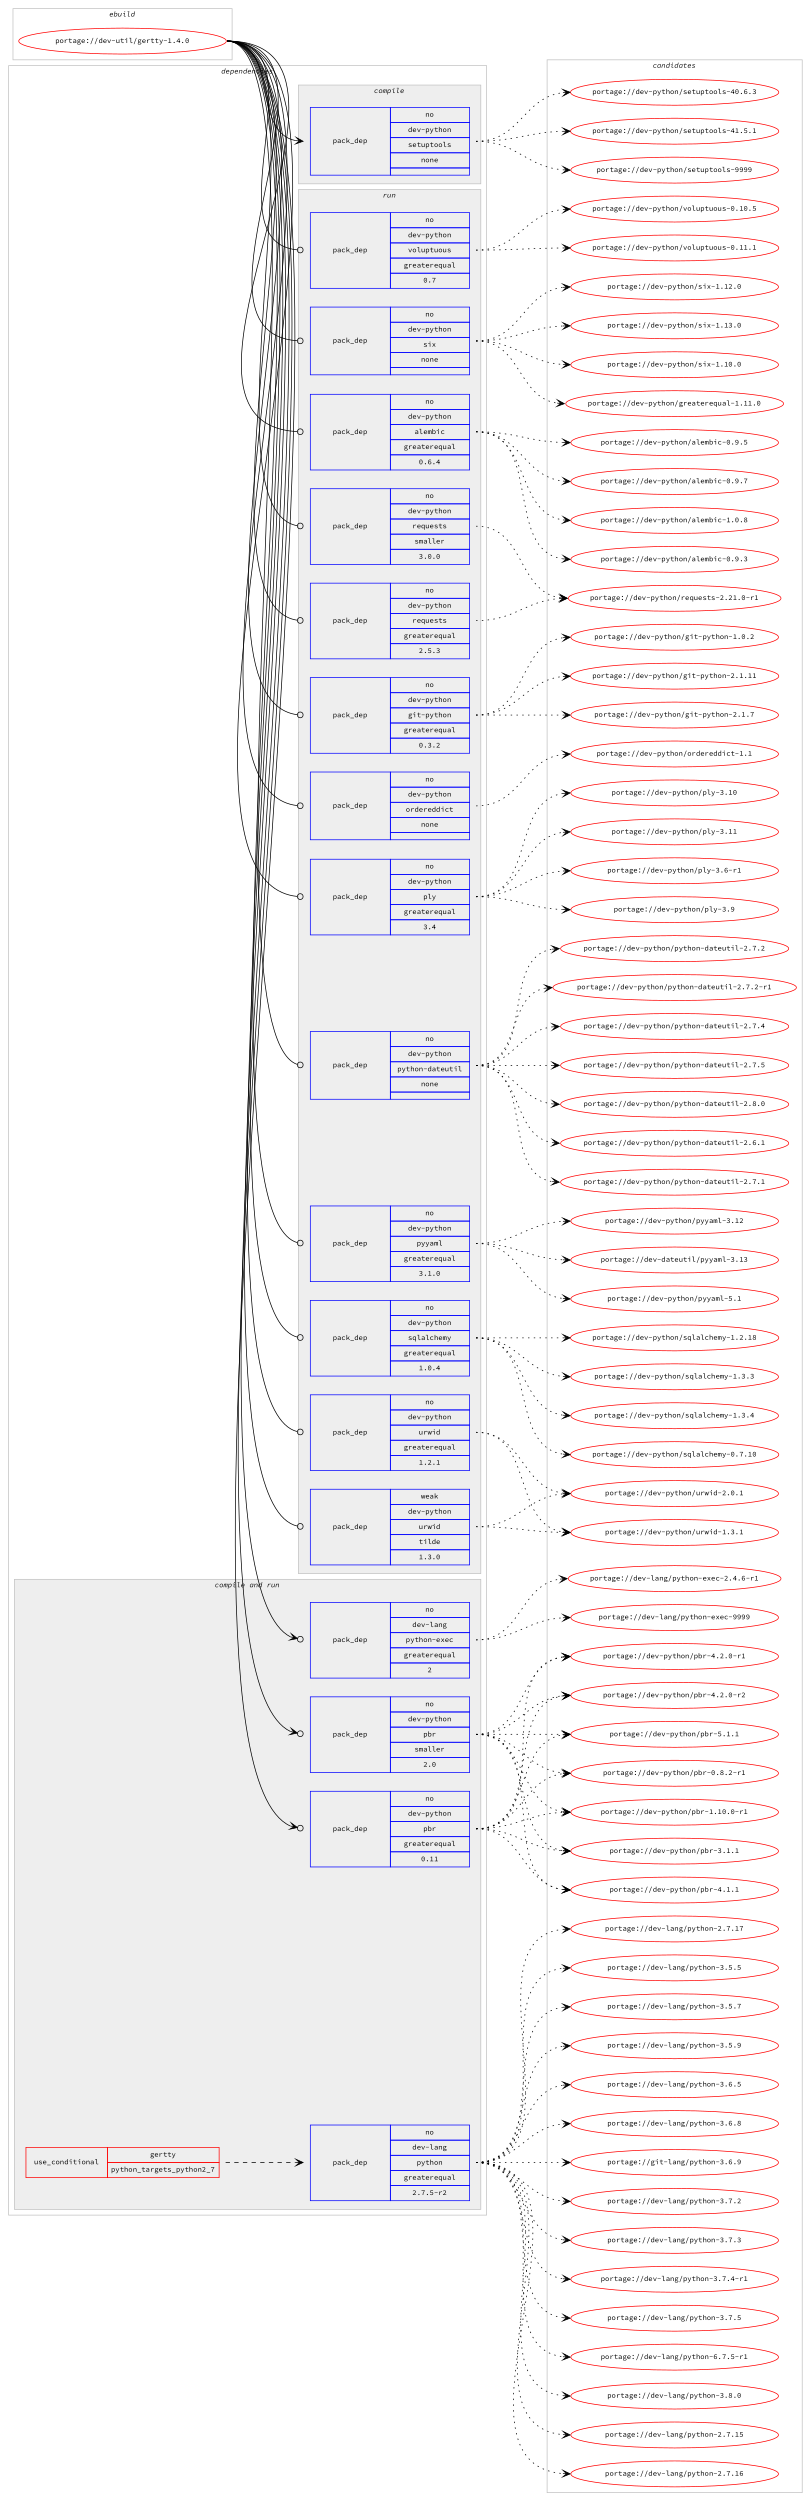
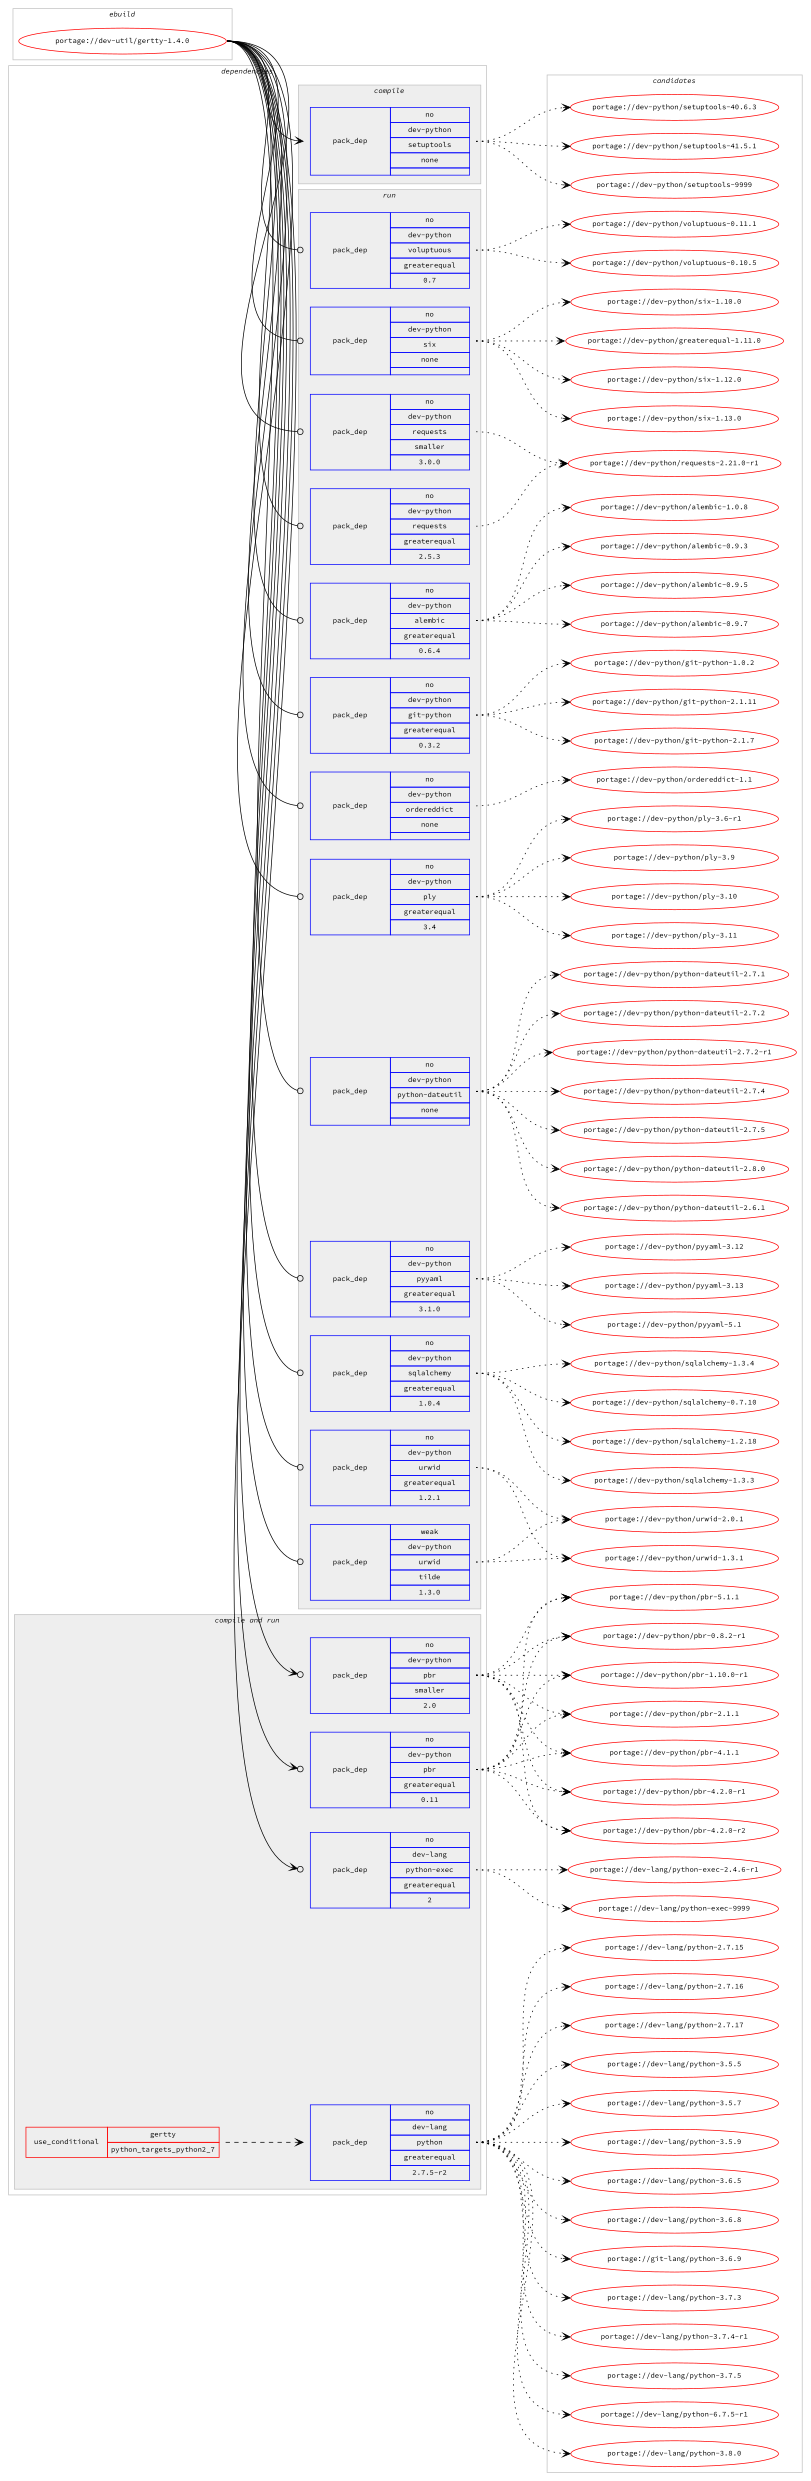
(675, 1260) -> (675, 1286)
(675, 1851) -> (675, 1714)
(675, 2201) -> none
